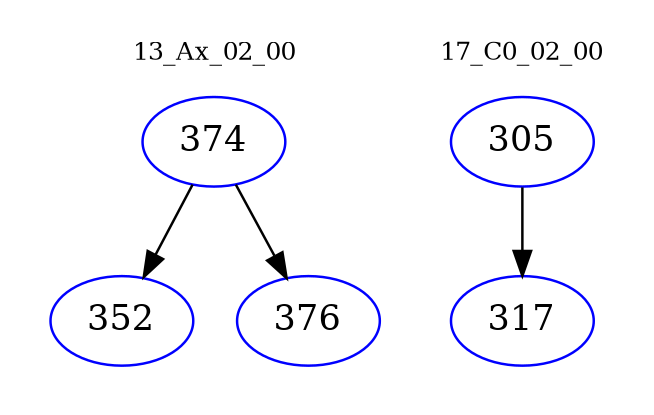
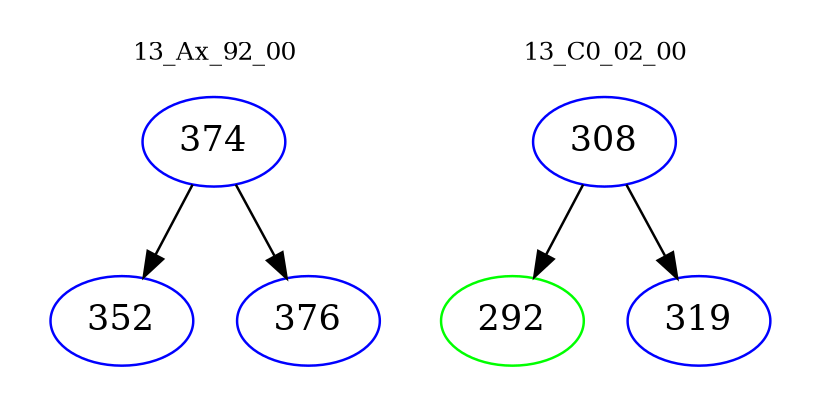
(215, 53) -> (215, 53)
(522, 53) -> (606, 53)
(522, 142) -> (604, 142)
none -> (512, 321)
(522, 321) -> (699, 321)
